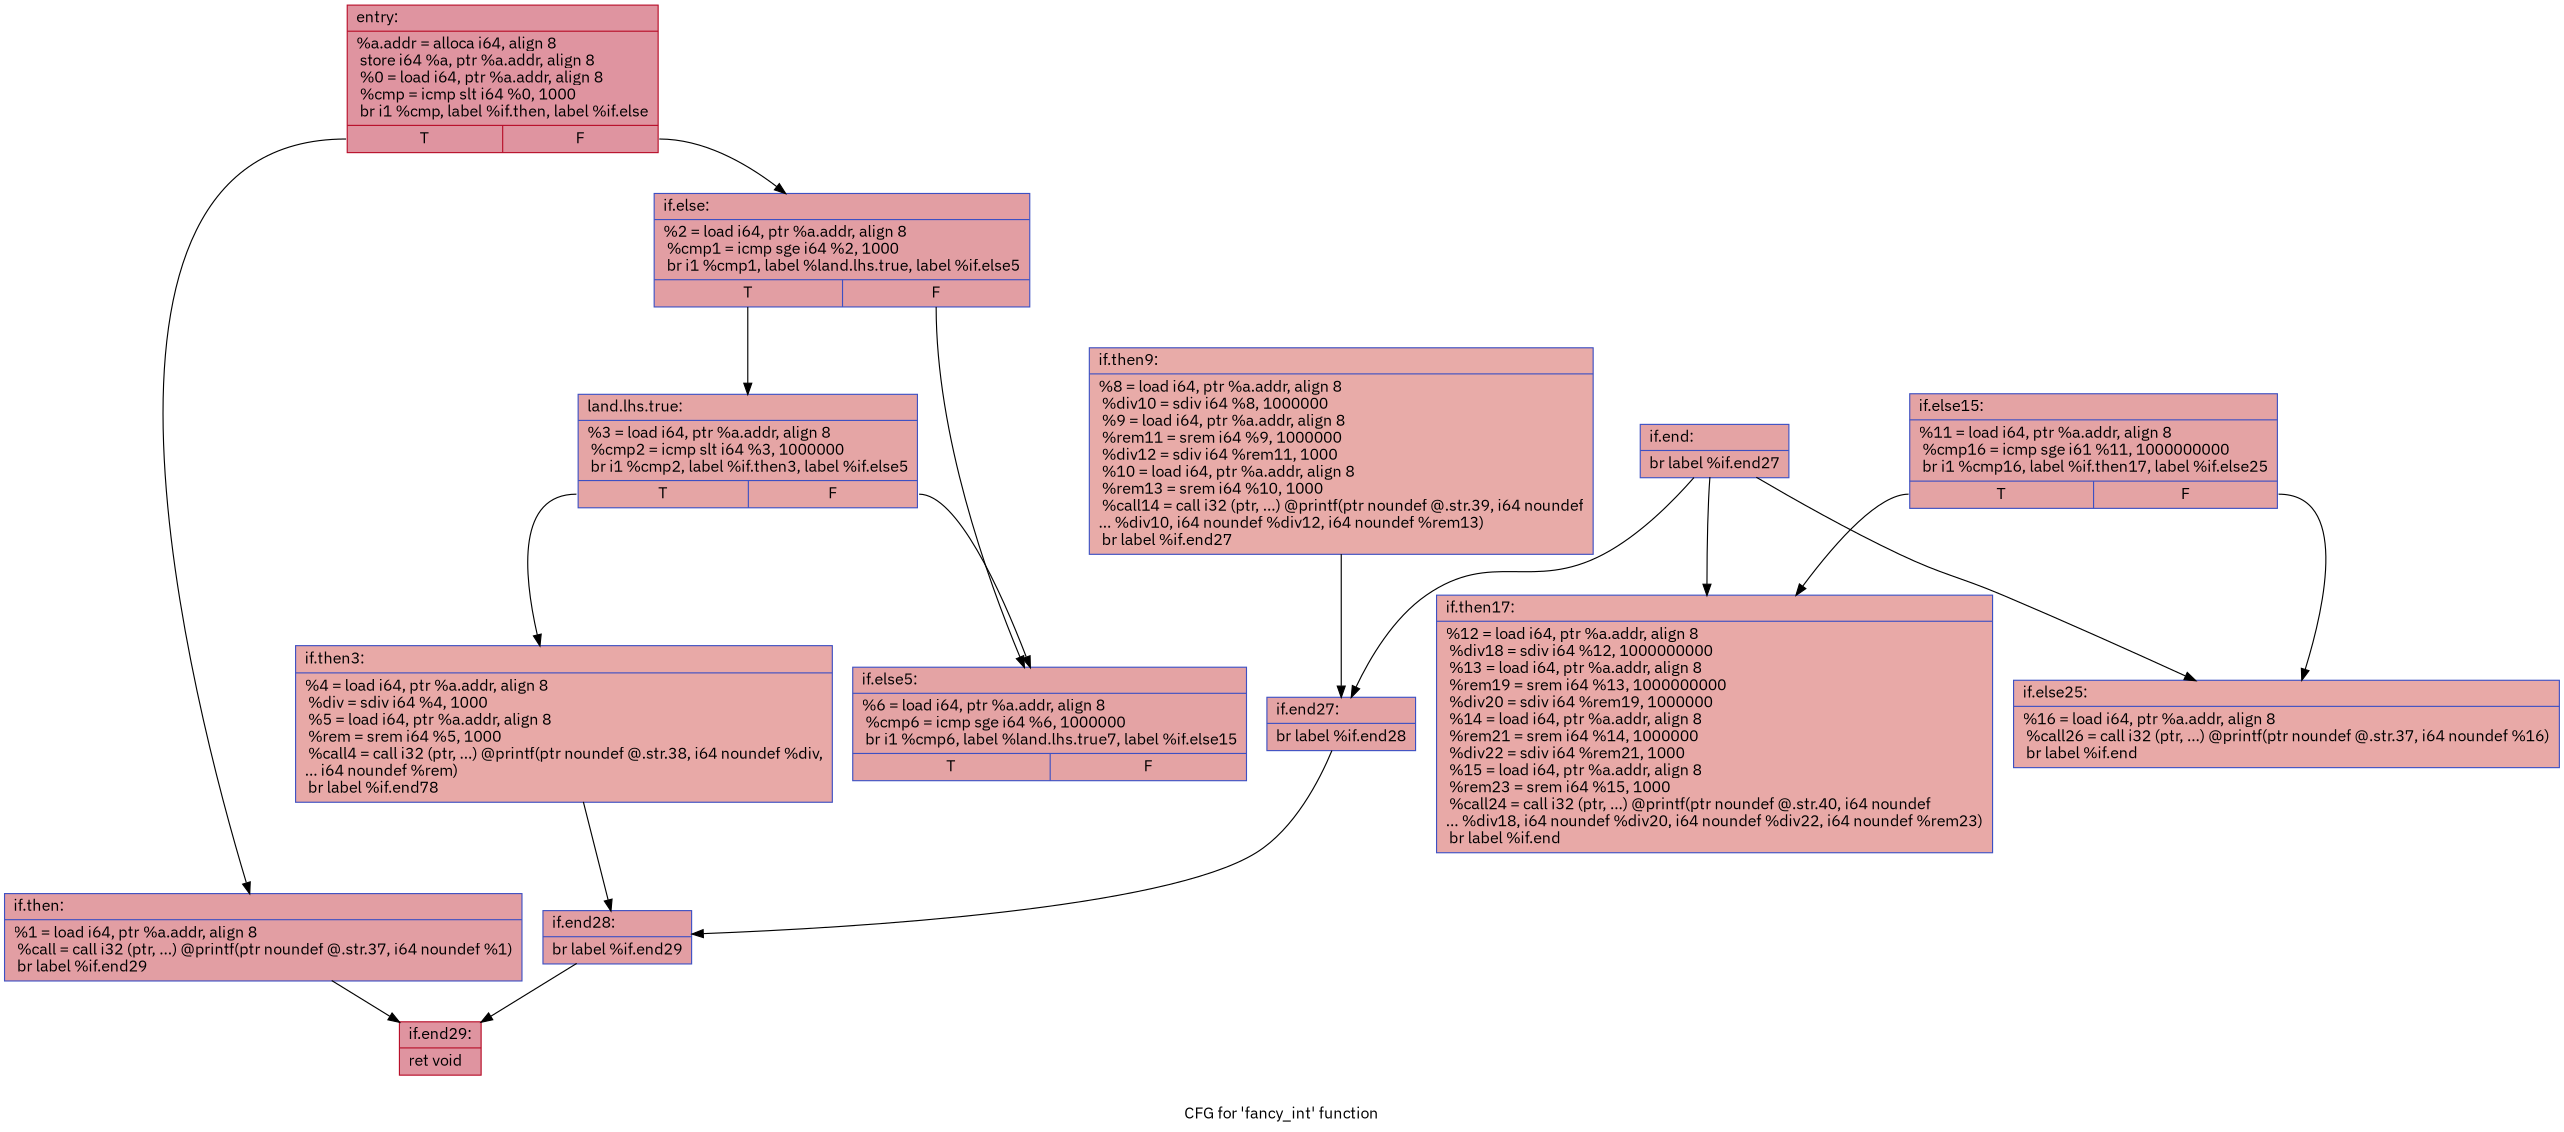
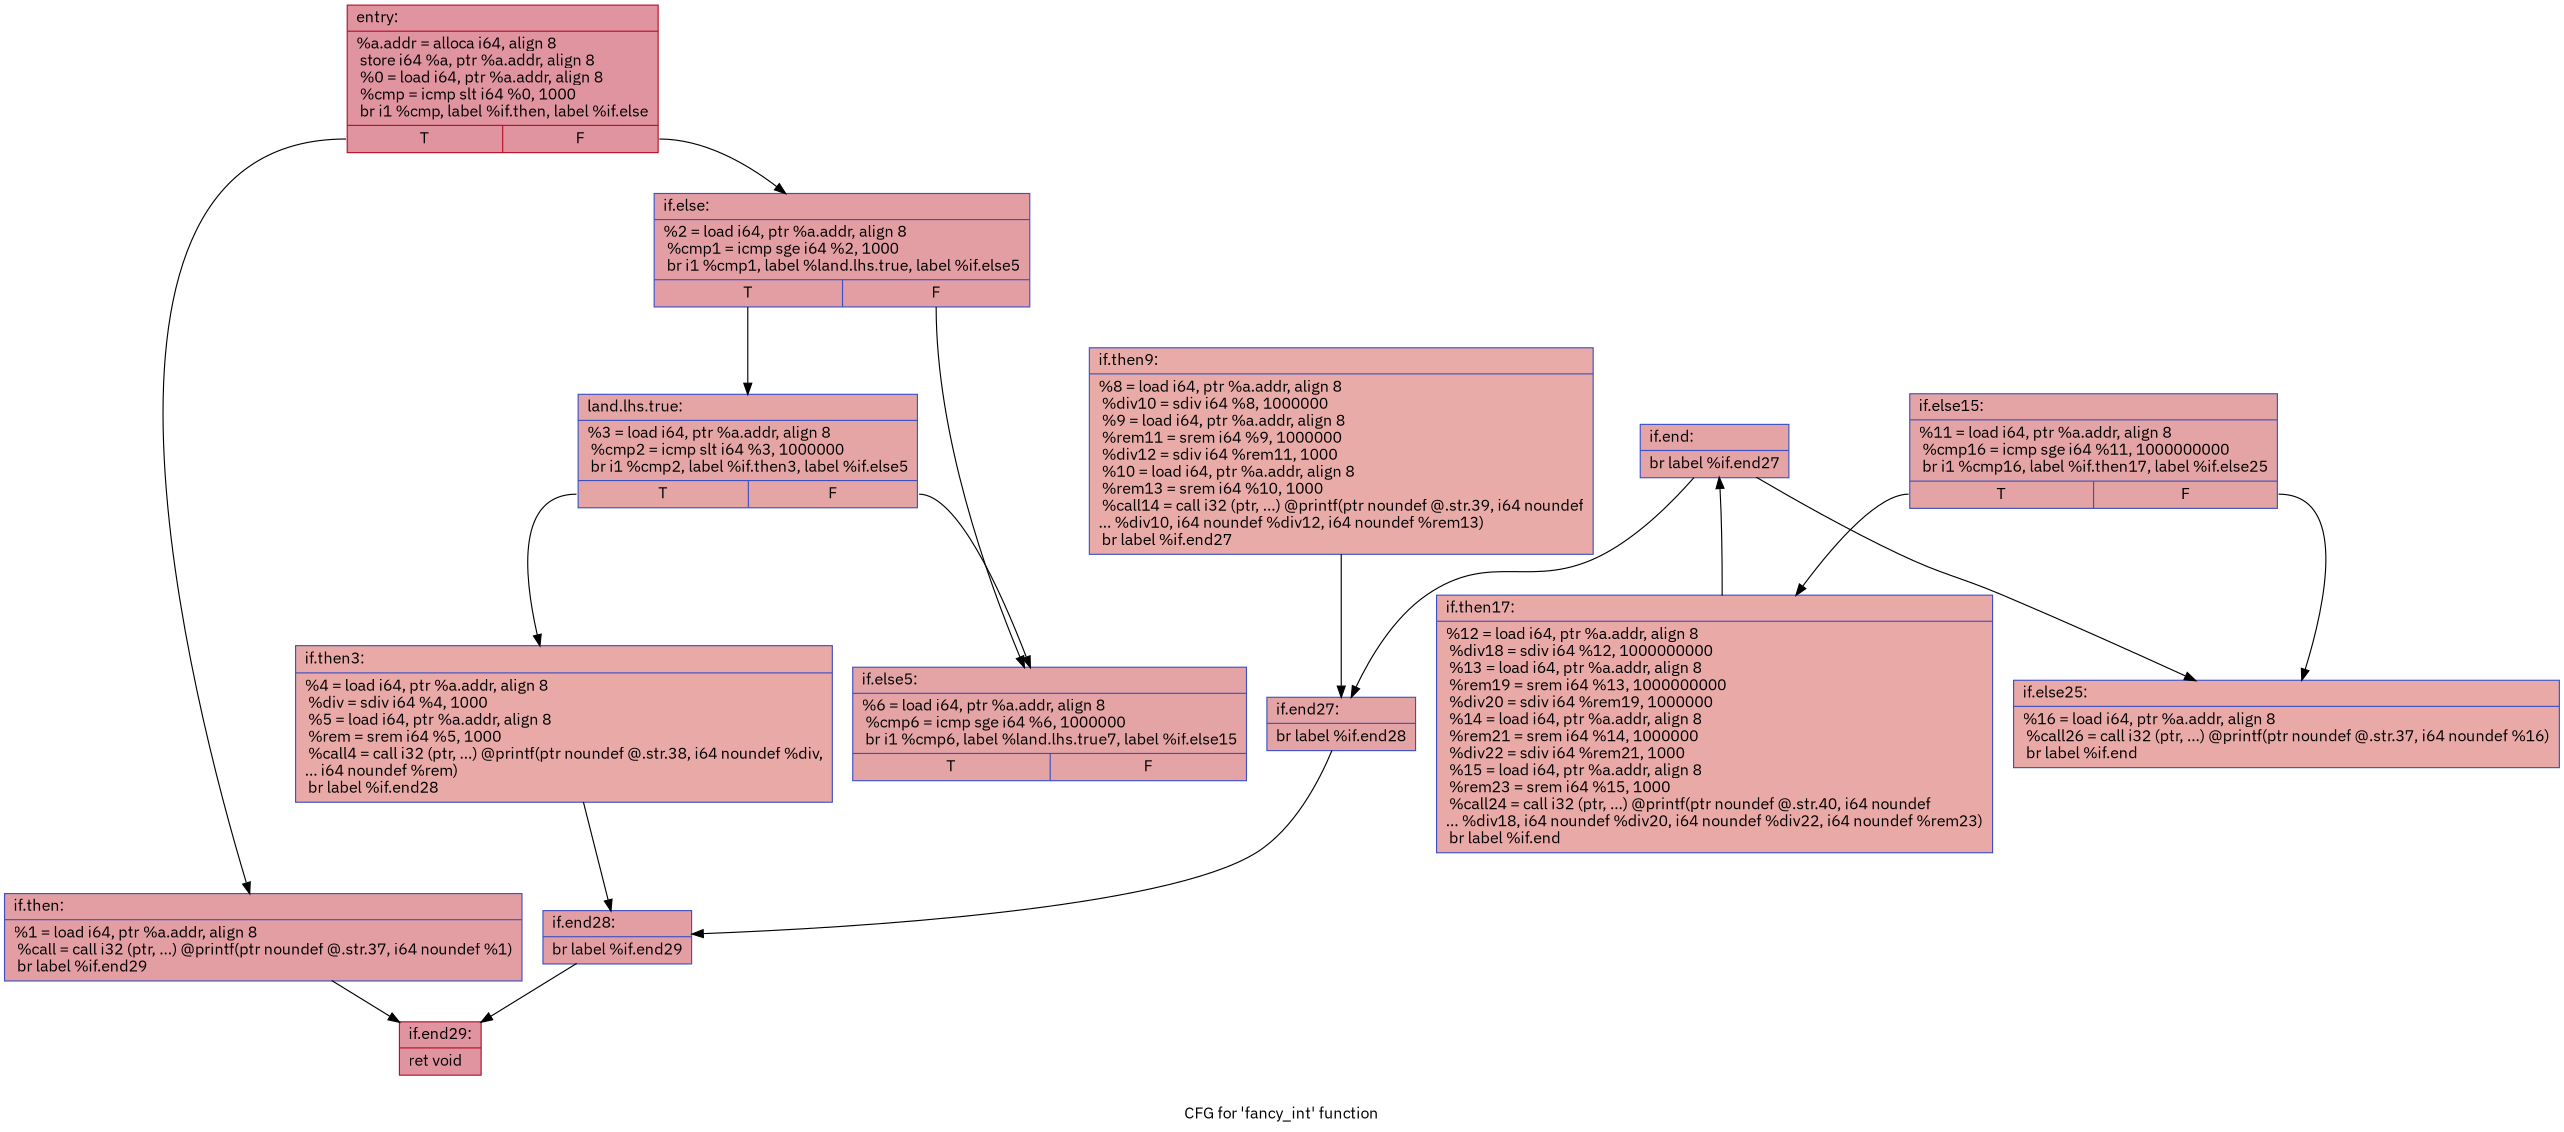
(2074, 450) -> (2074, 450)
(1708, 531) -> (1722, 542)
(372, 788) -> (372, 788)
